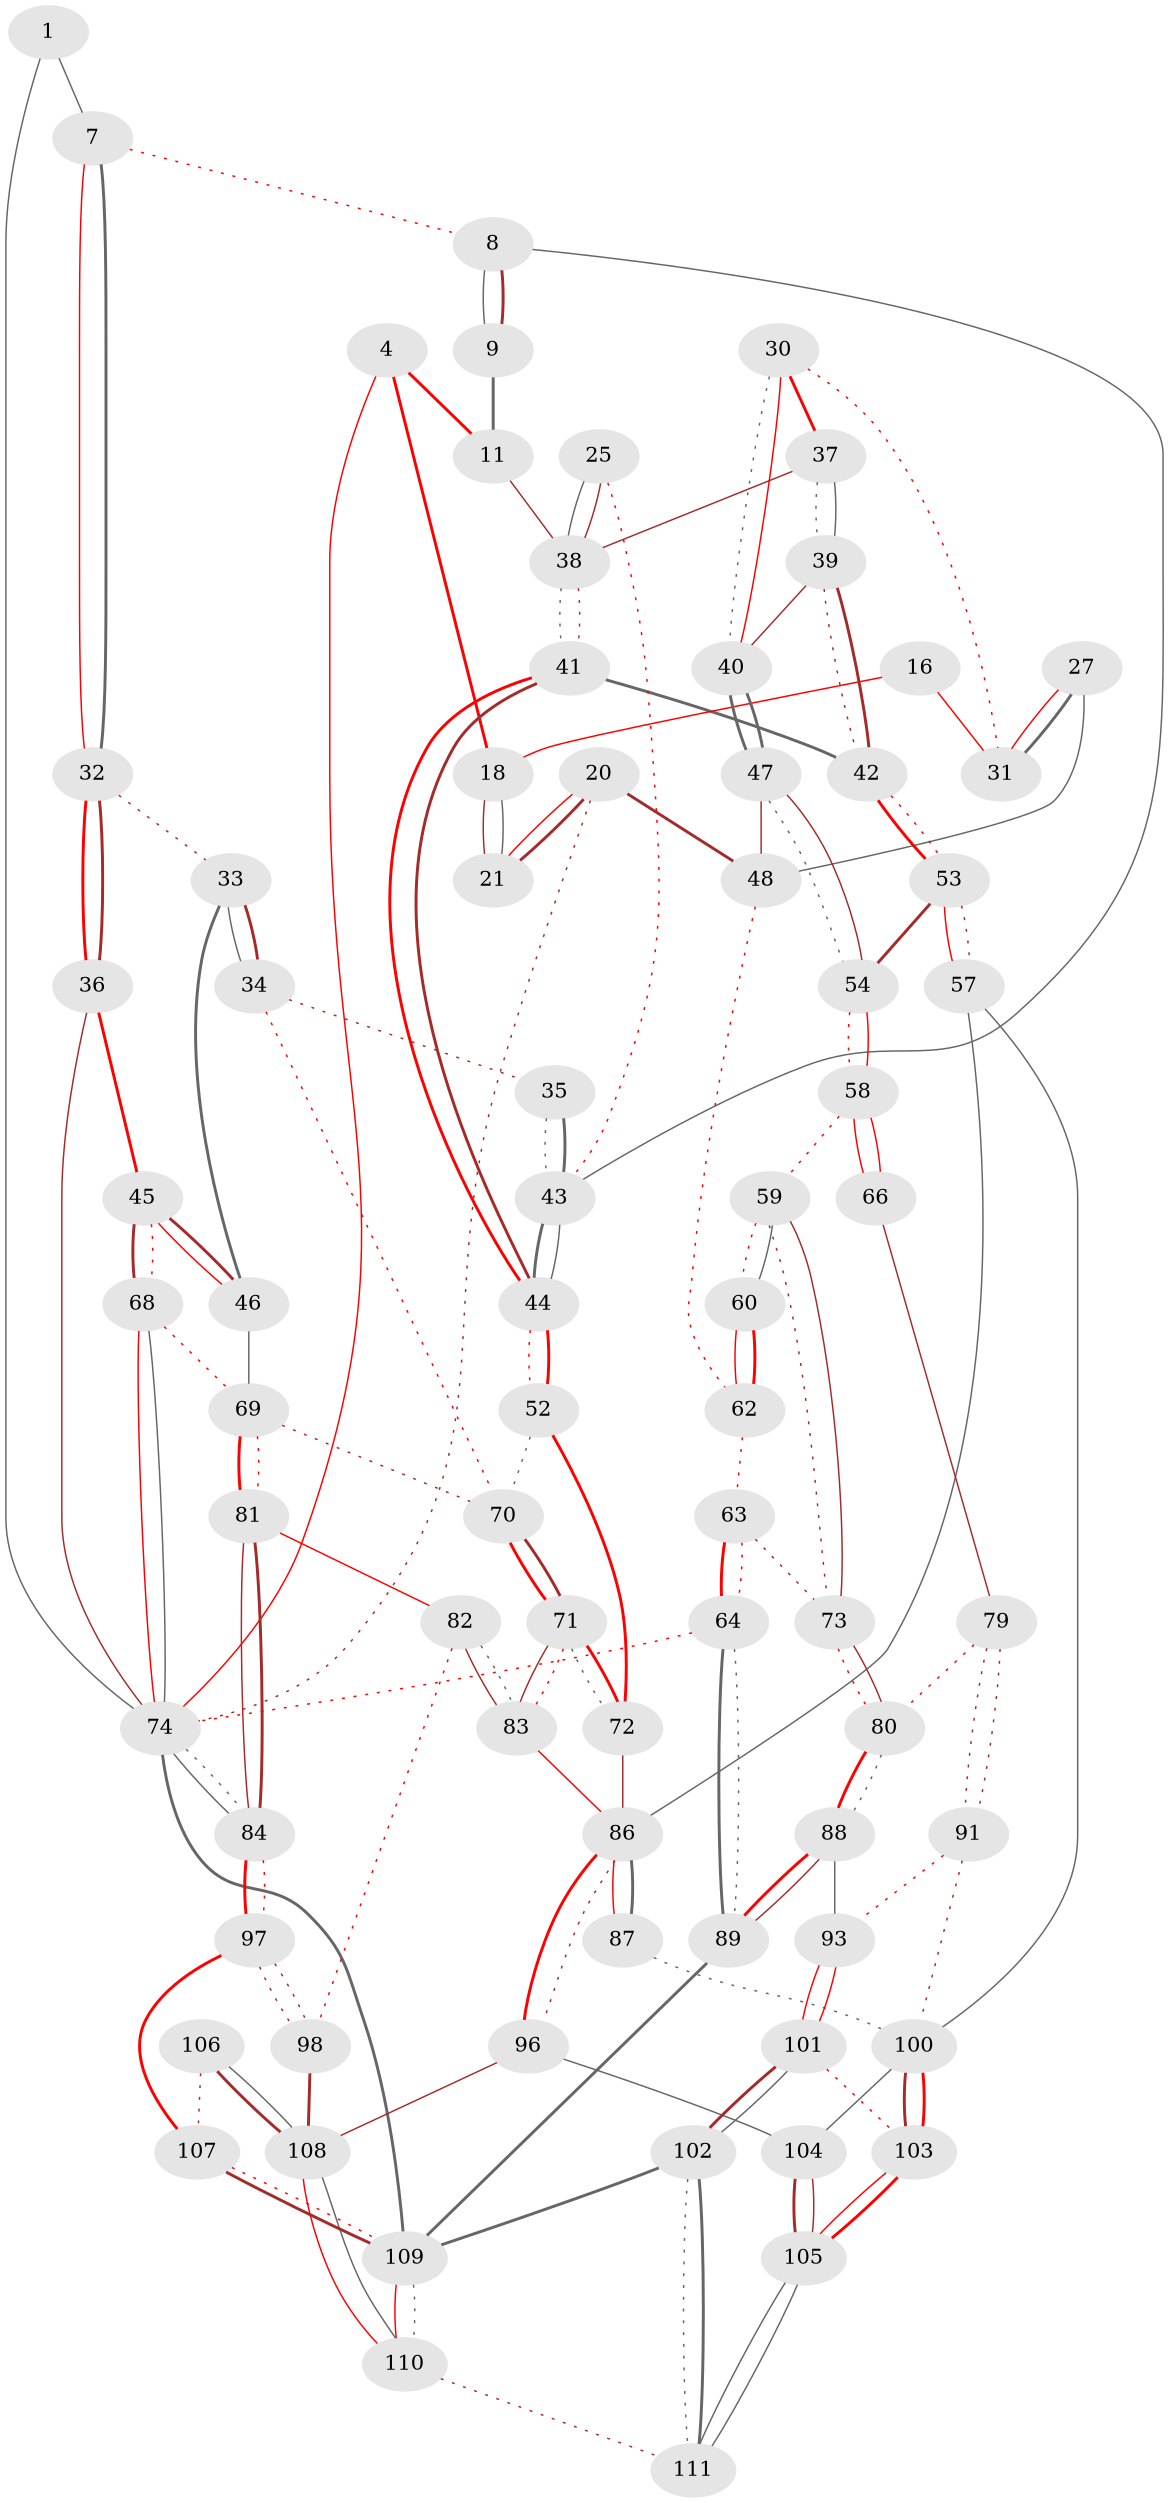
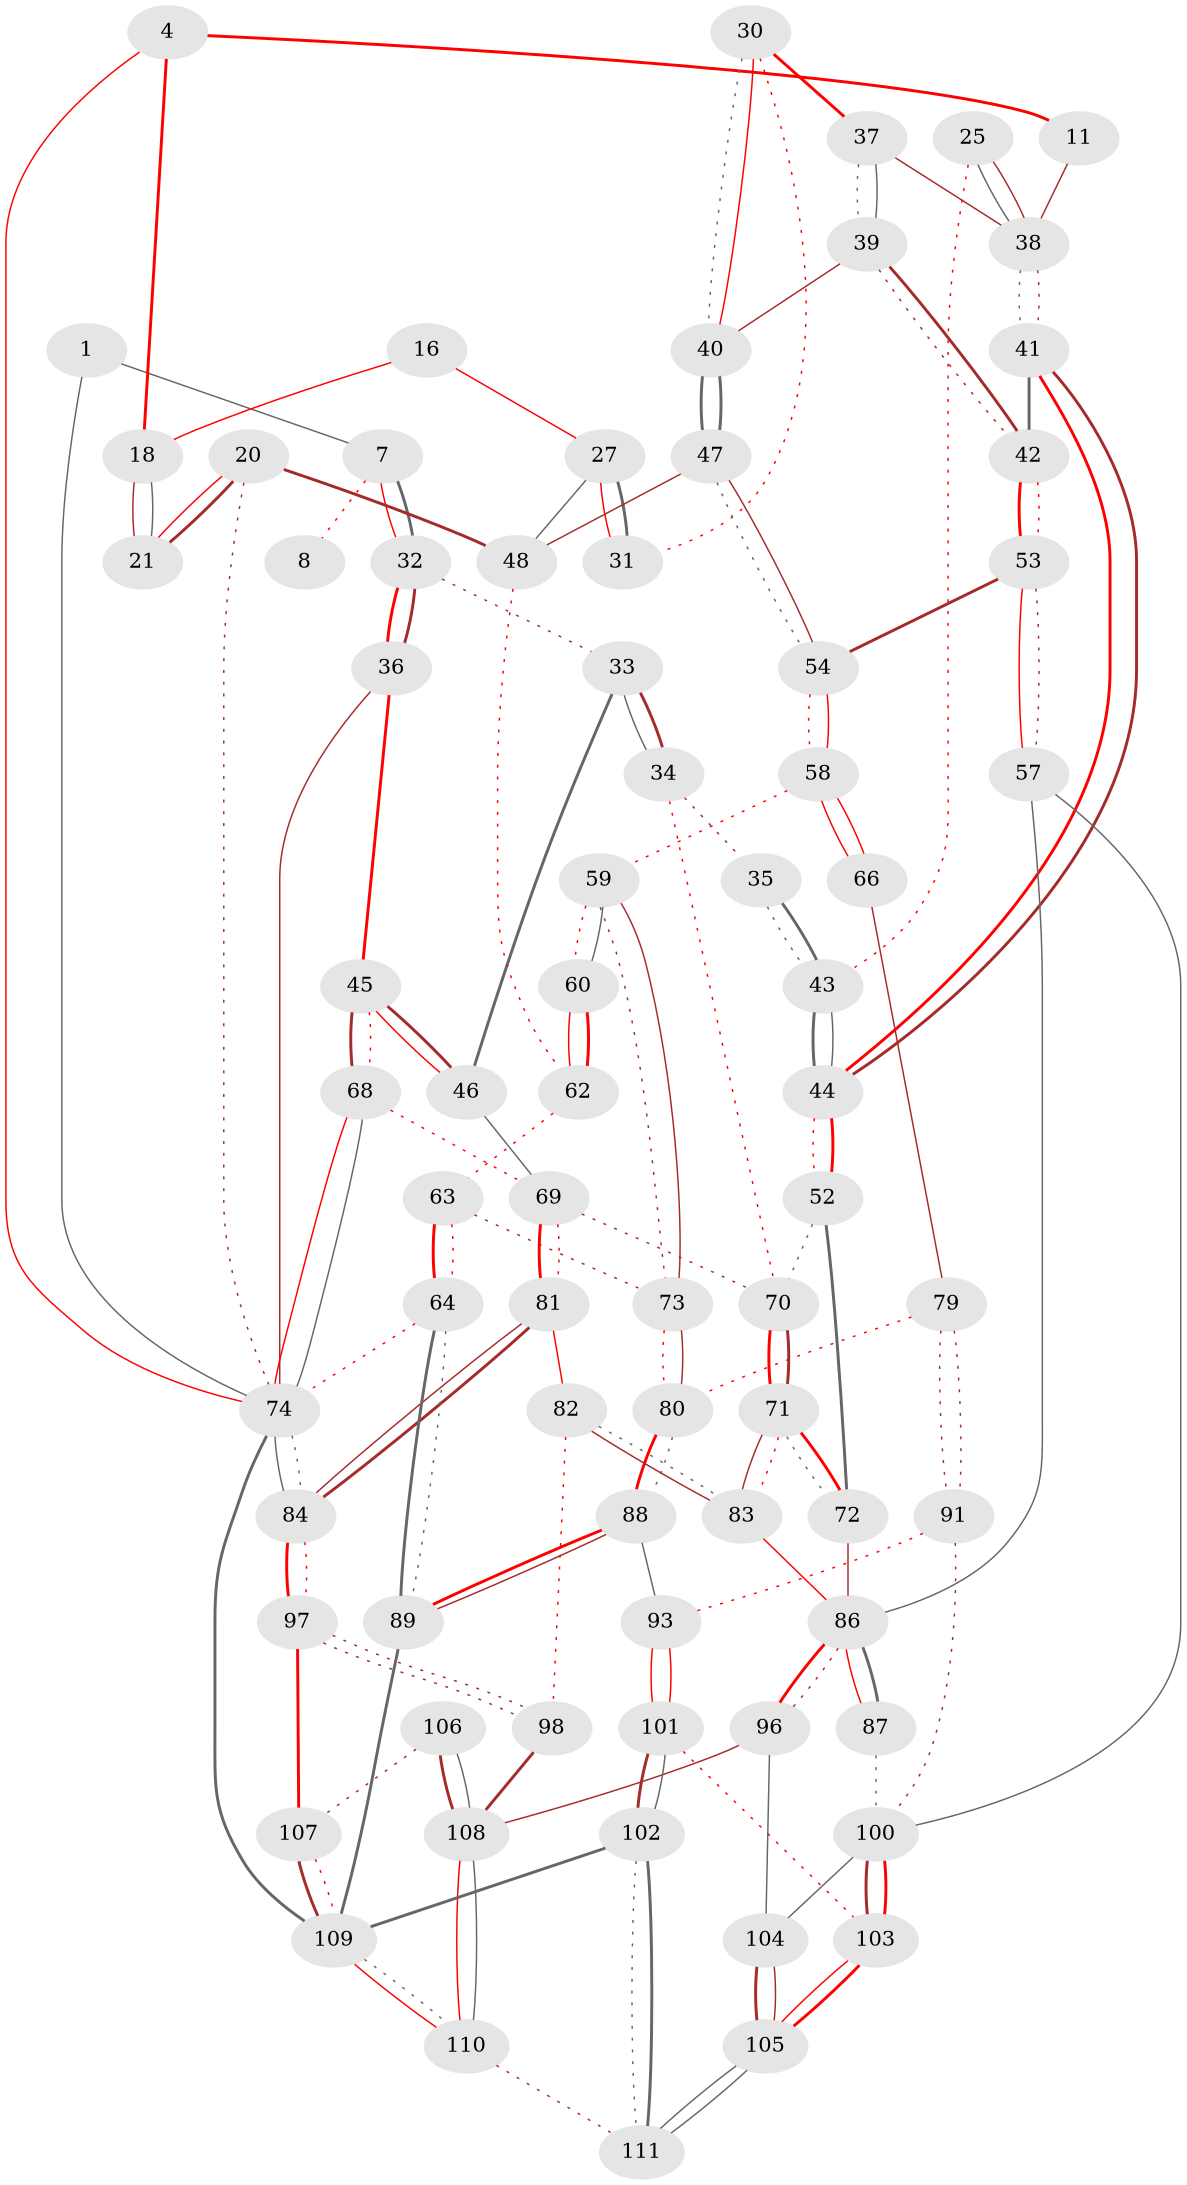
(493, 350) -> none
(1163, 649) -> none
(961, 721) -> (516, 403)
(611, 1563) -> (838, 1357)
